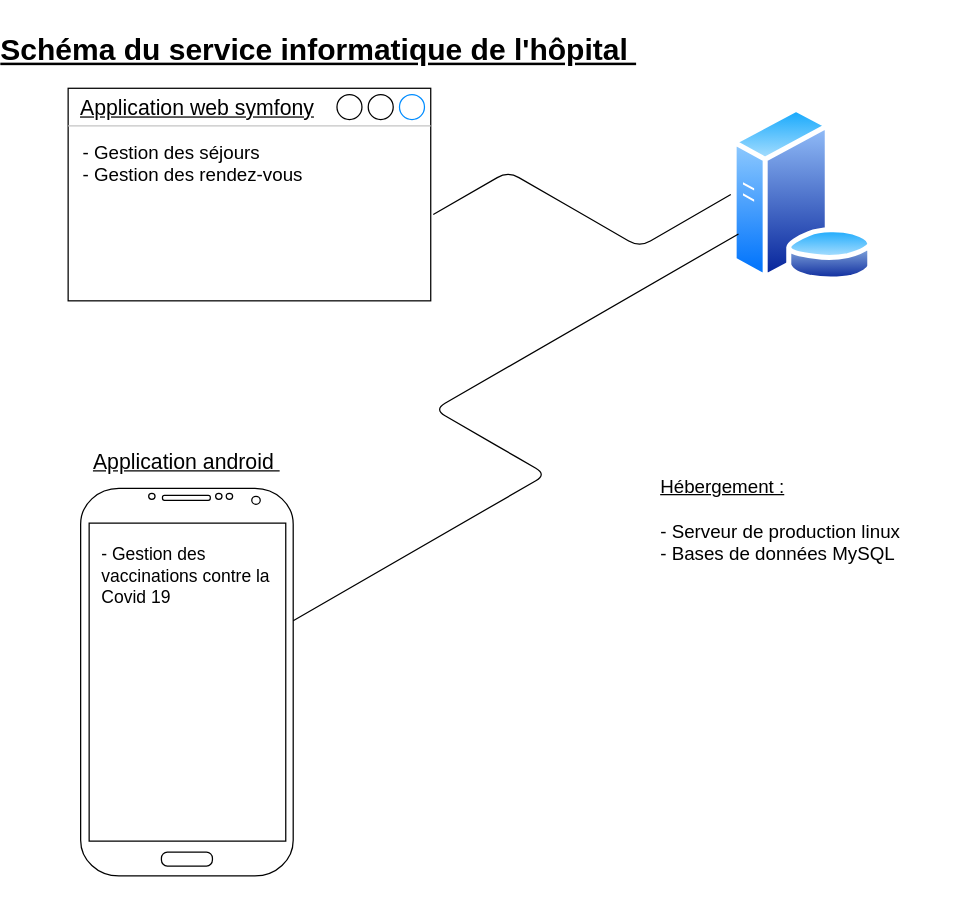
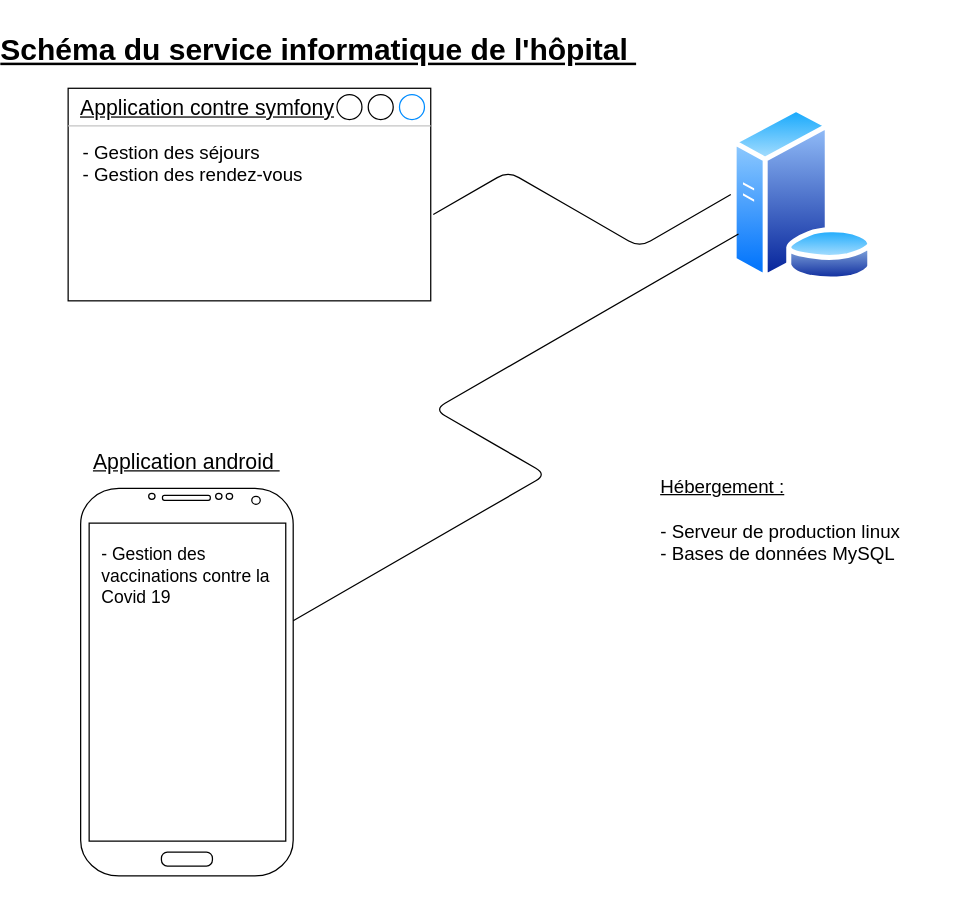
(204, 110) -> (222, 110)
